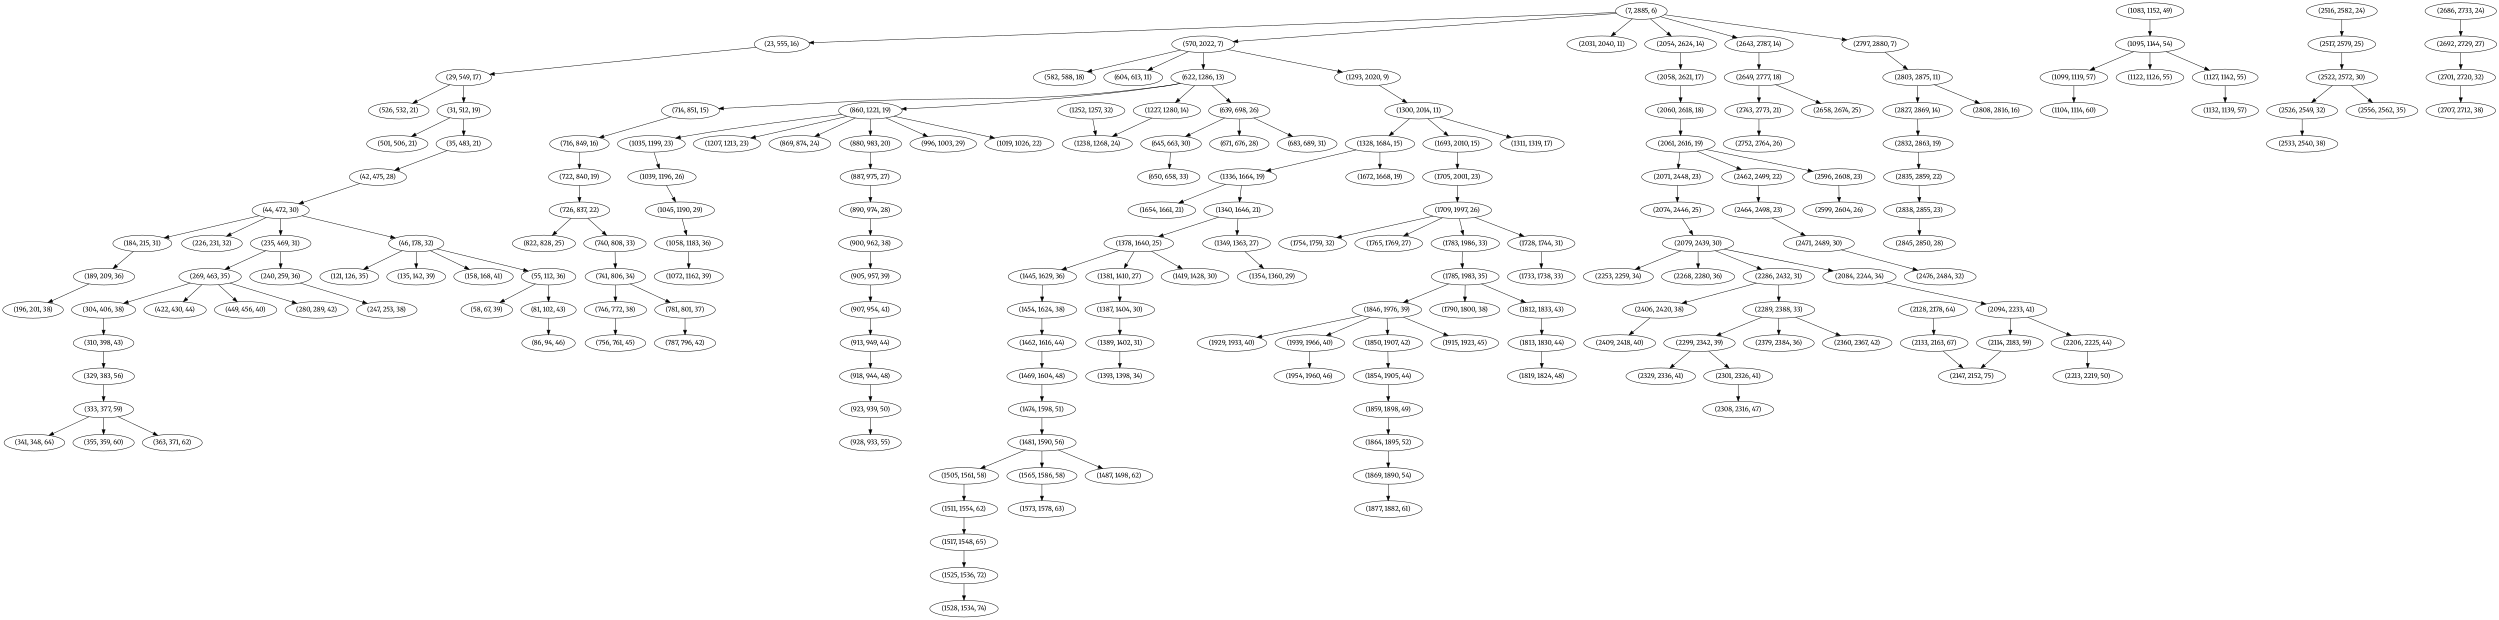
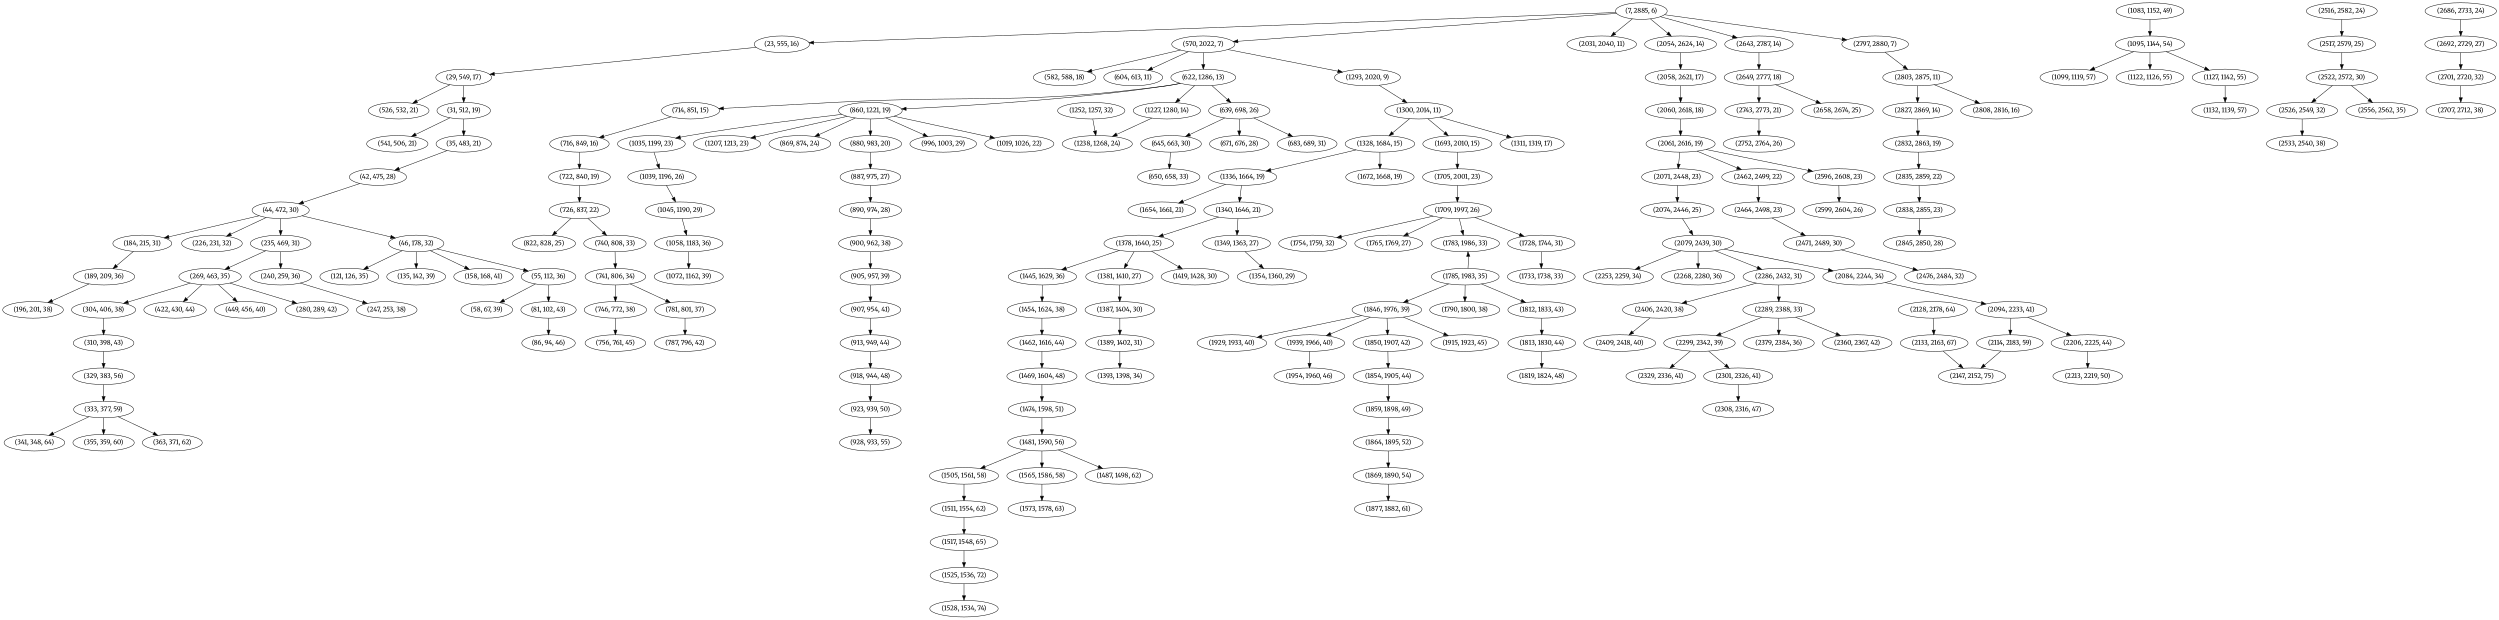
(2074, 111) -> none
(397, 144) -> (397, 144)
(1462, 258) -> (1468, 262)
